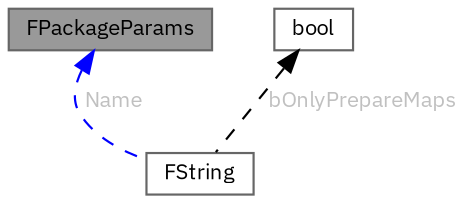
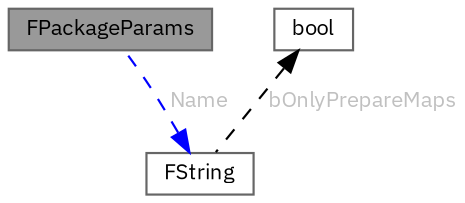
(91, 128) -> (153, 91)
